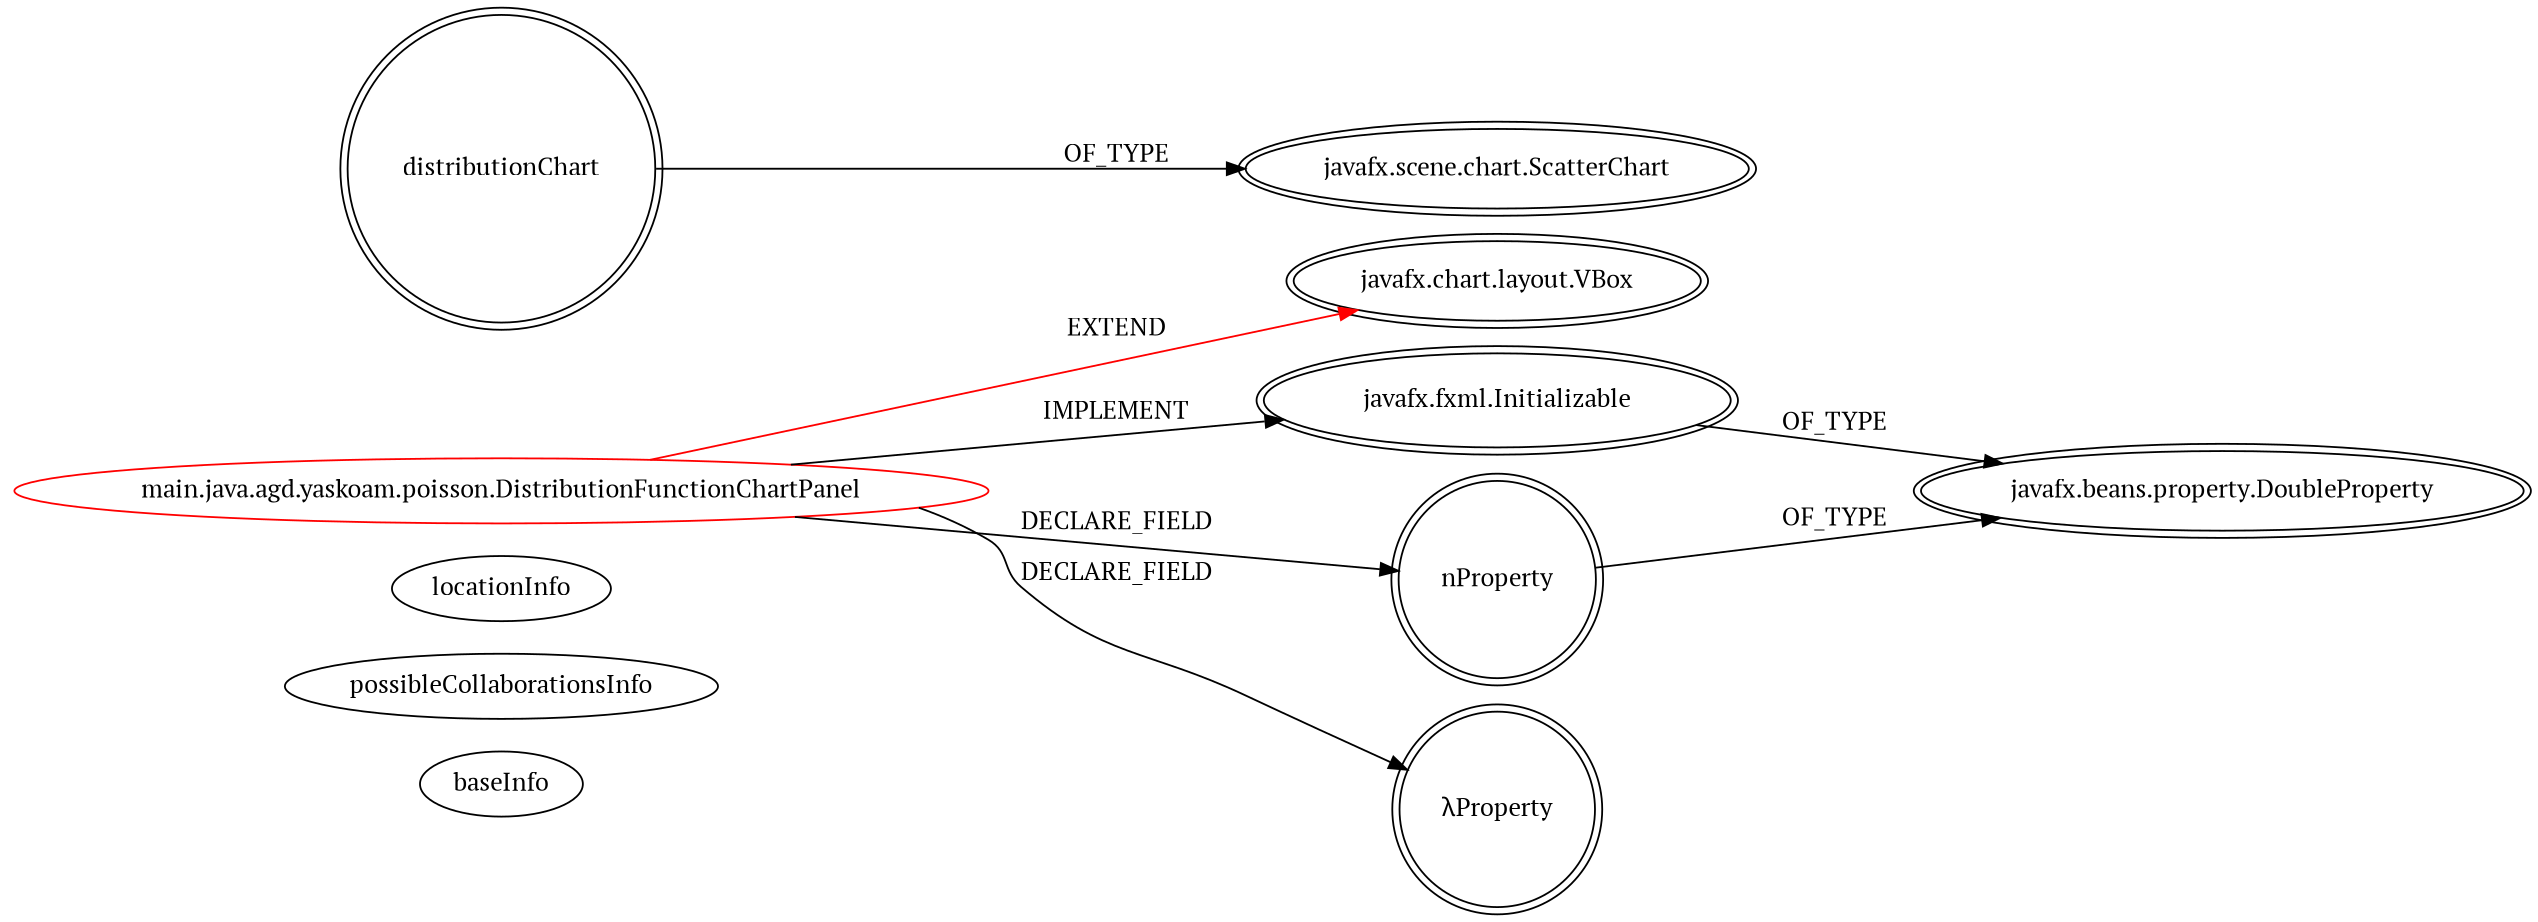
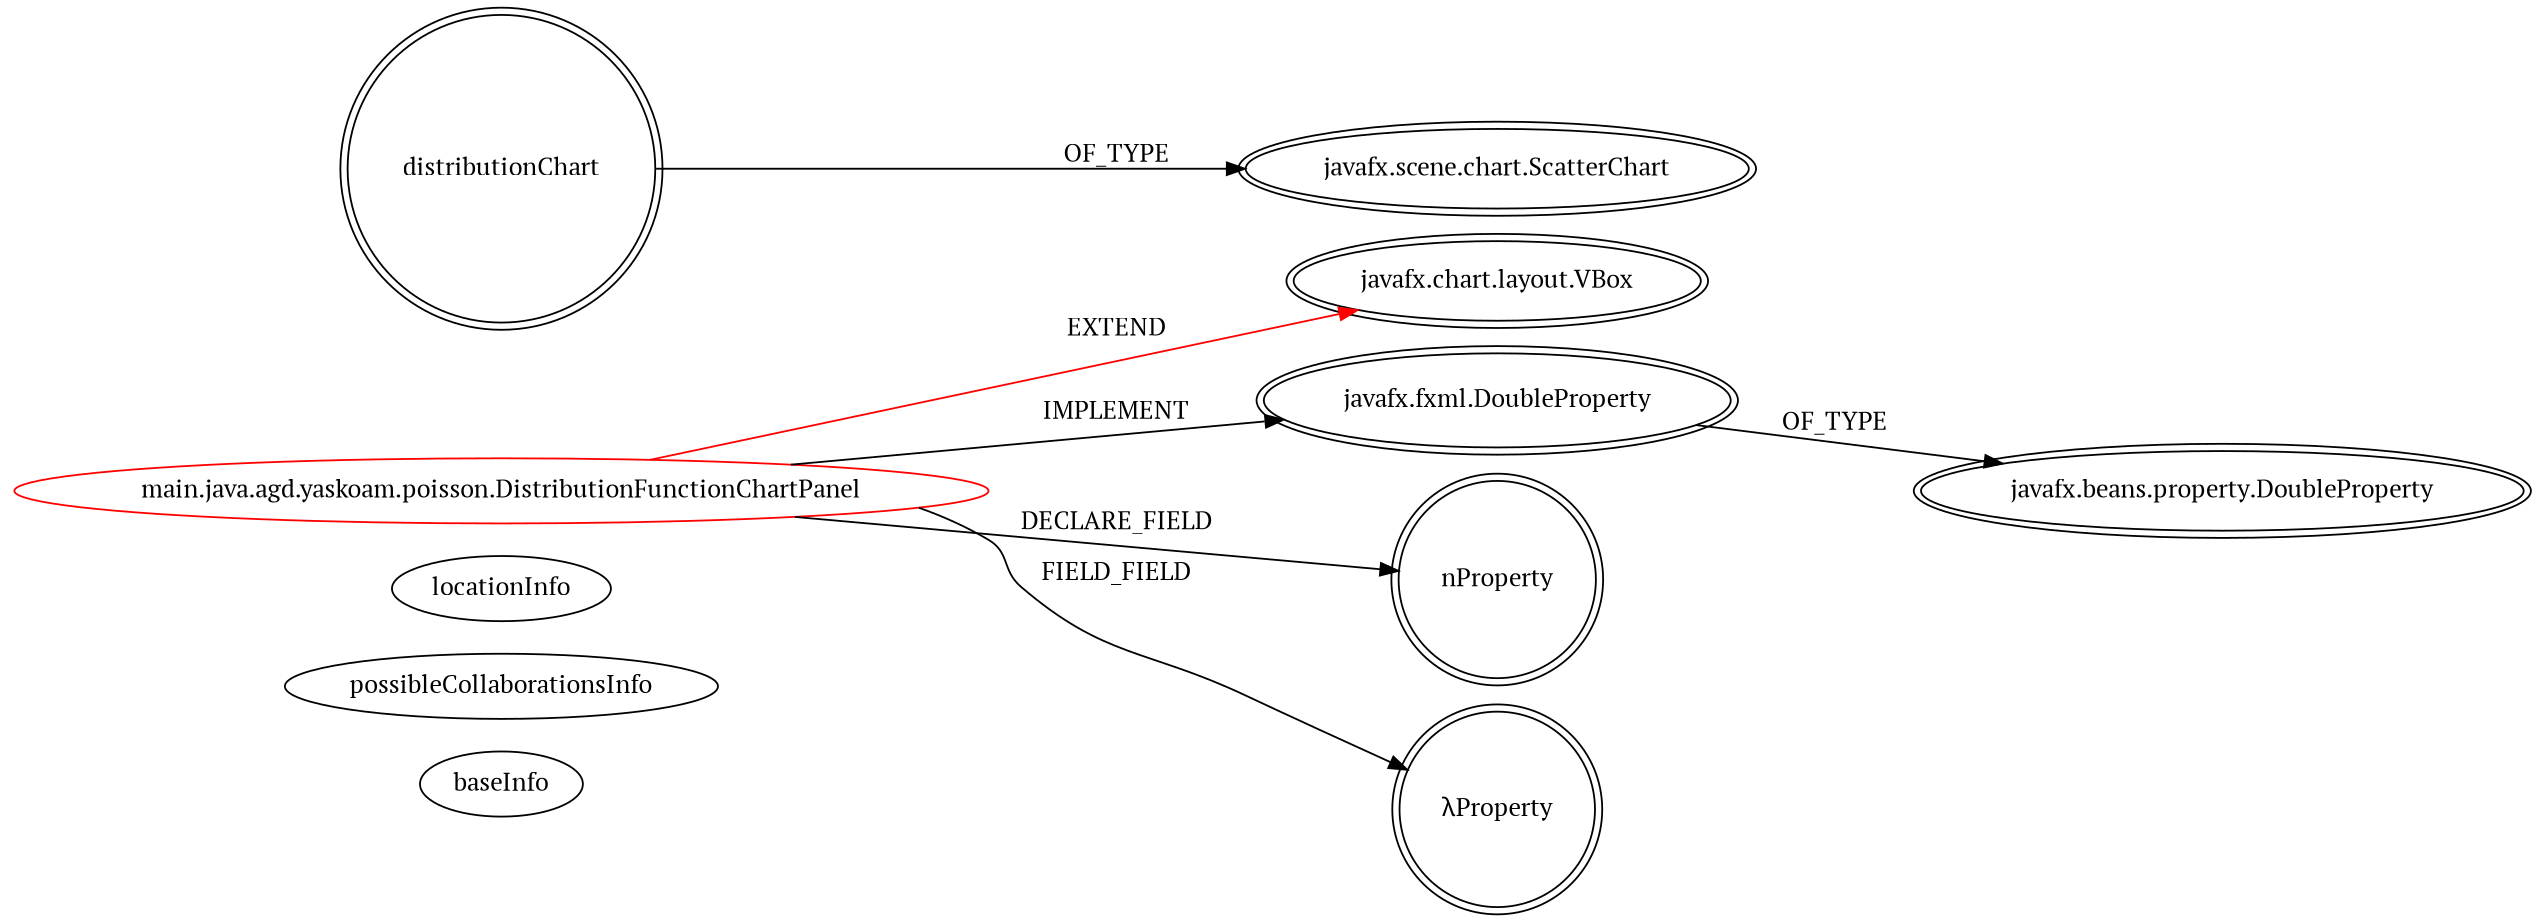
(1497, 400) -> (1497, 400)
(1789, 544) -> none
(1117, 573) -> (1117, 573)
